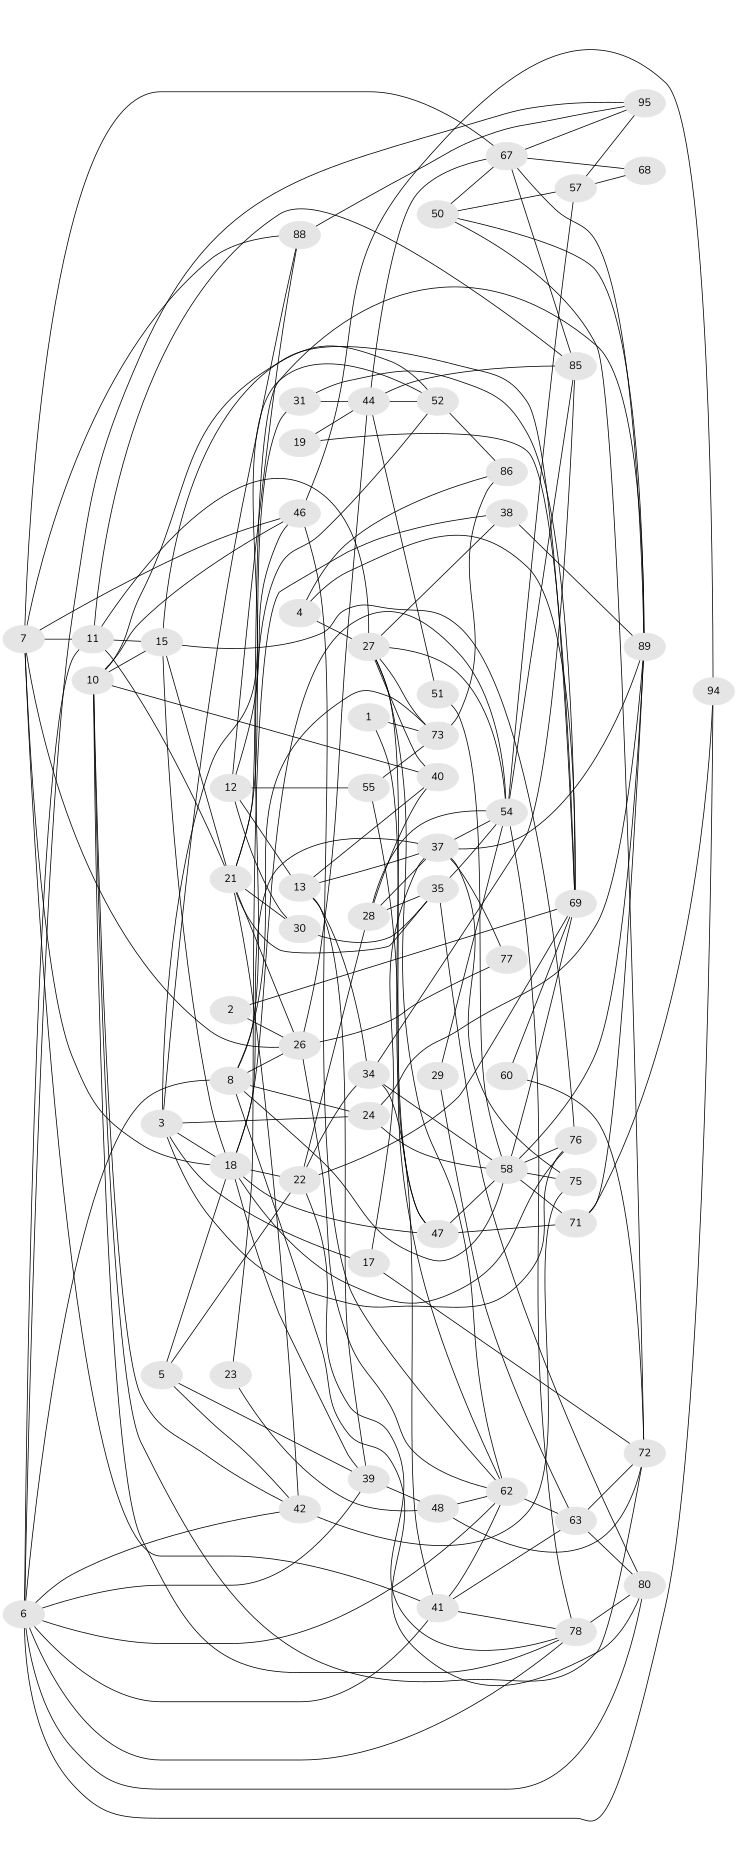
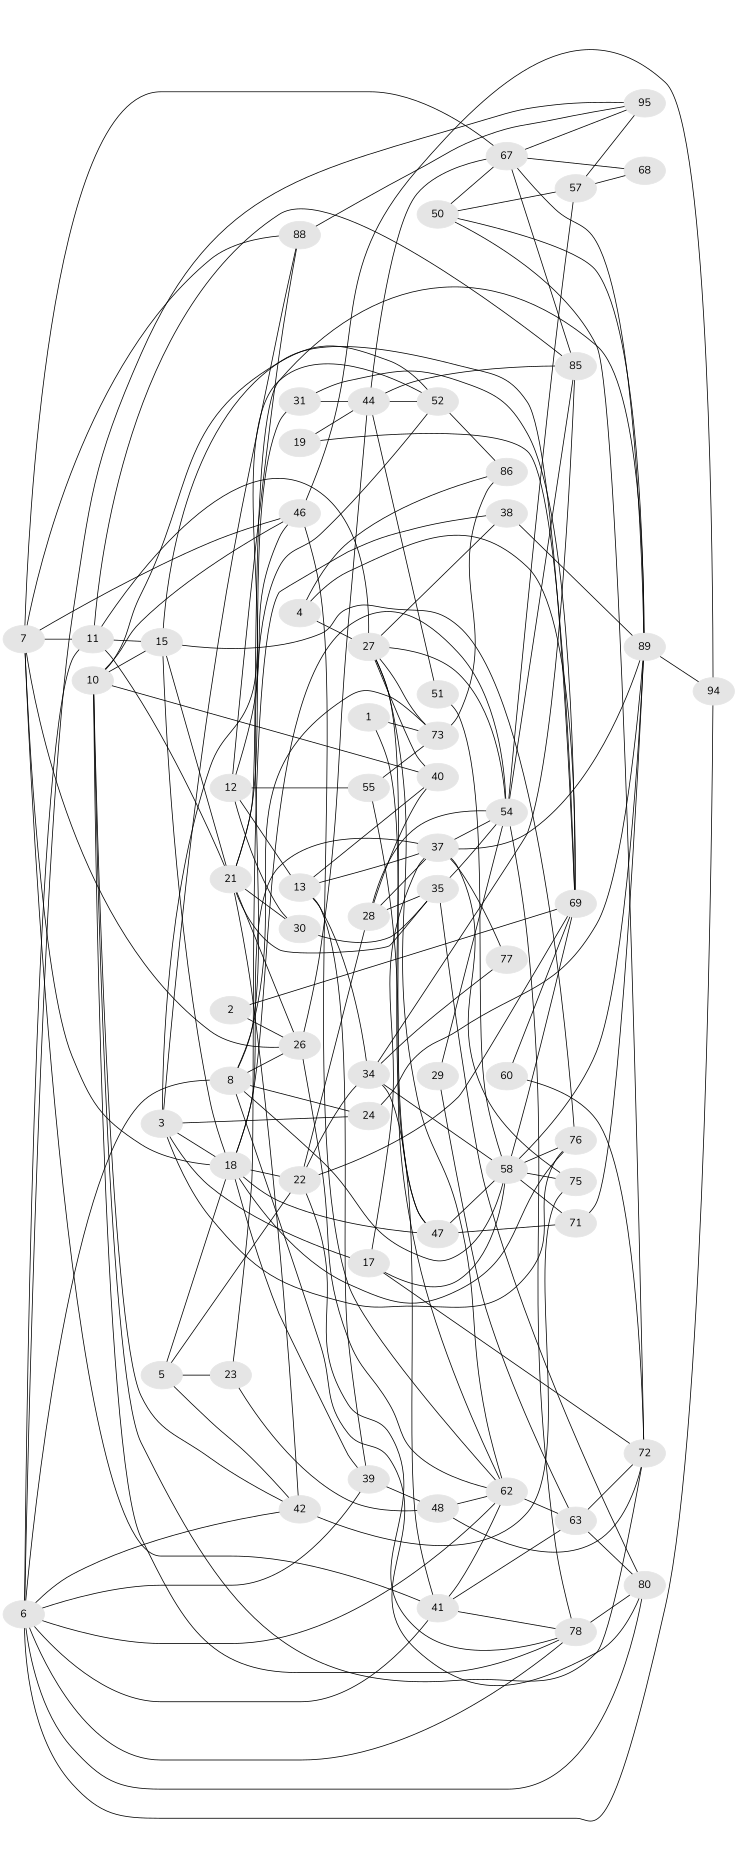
(678, 966) -> (679, 669)
(427, 998) -> (435, 1015)
(430, 1156) -> (464, 1276)
(257, 1423) -> (196, 1375)
